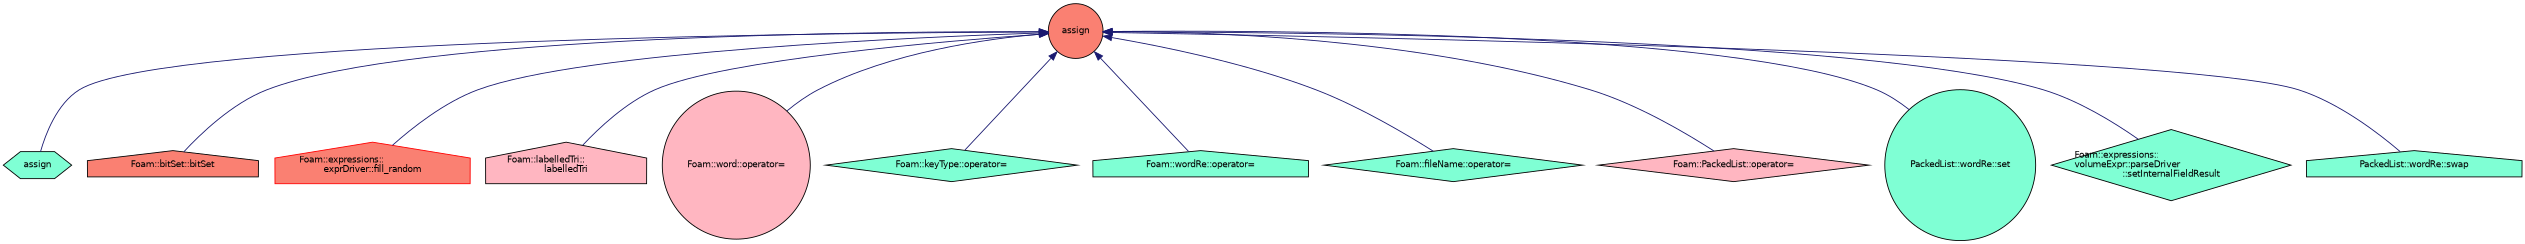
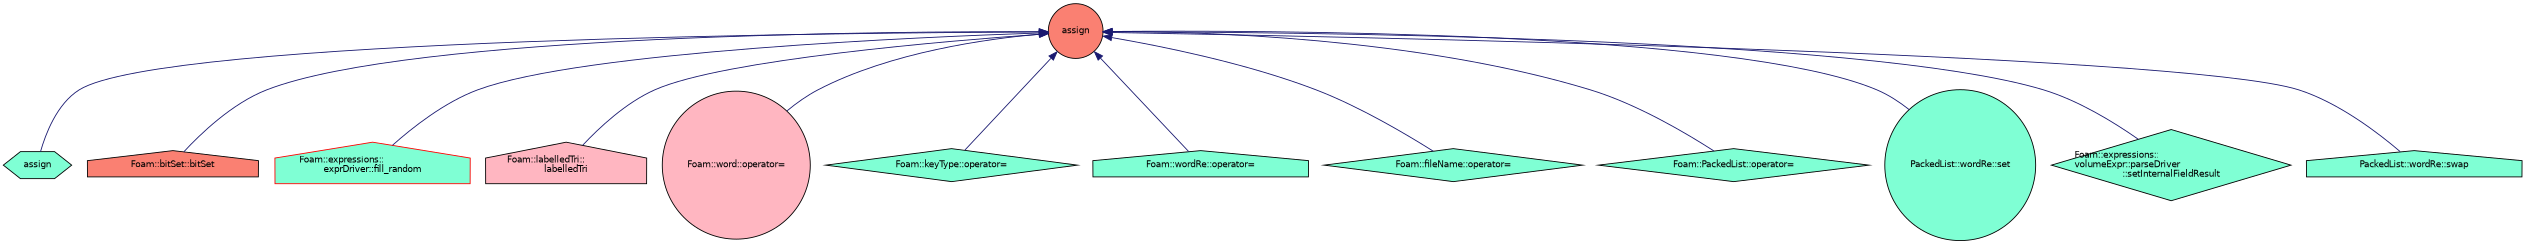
(373, 165) -> (373, 165)
(1734, 165) -> (1734, 165)
